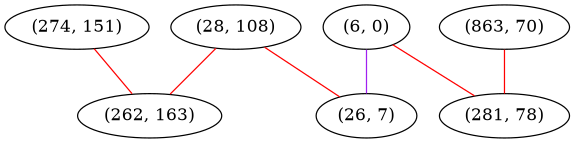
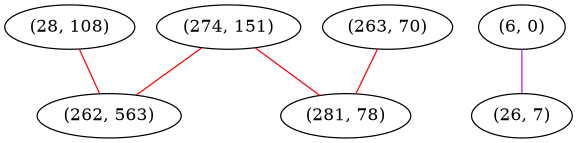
(504, 27) -> (388, 27)
(434, 70) -> (287, 72)
(302, 72) -> none
(150, 116) -> (109, 116)
